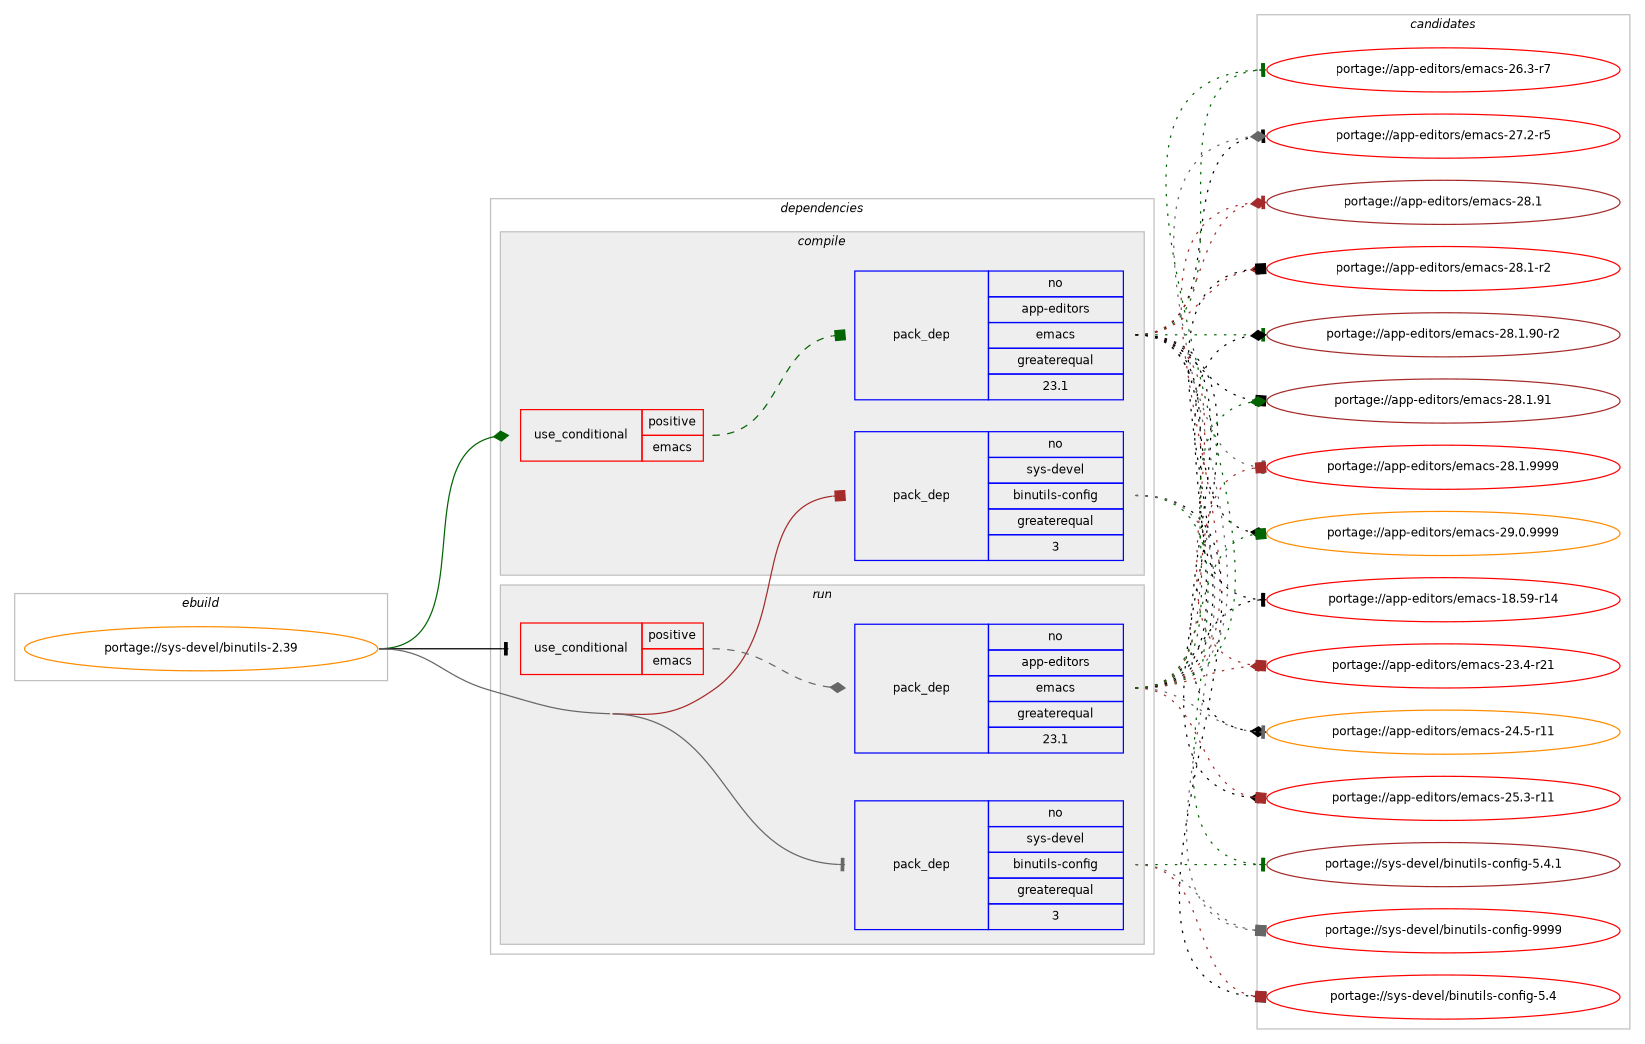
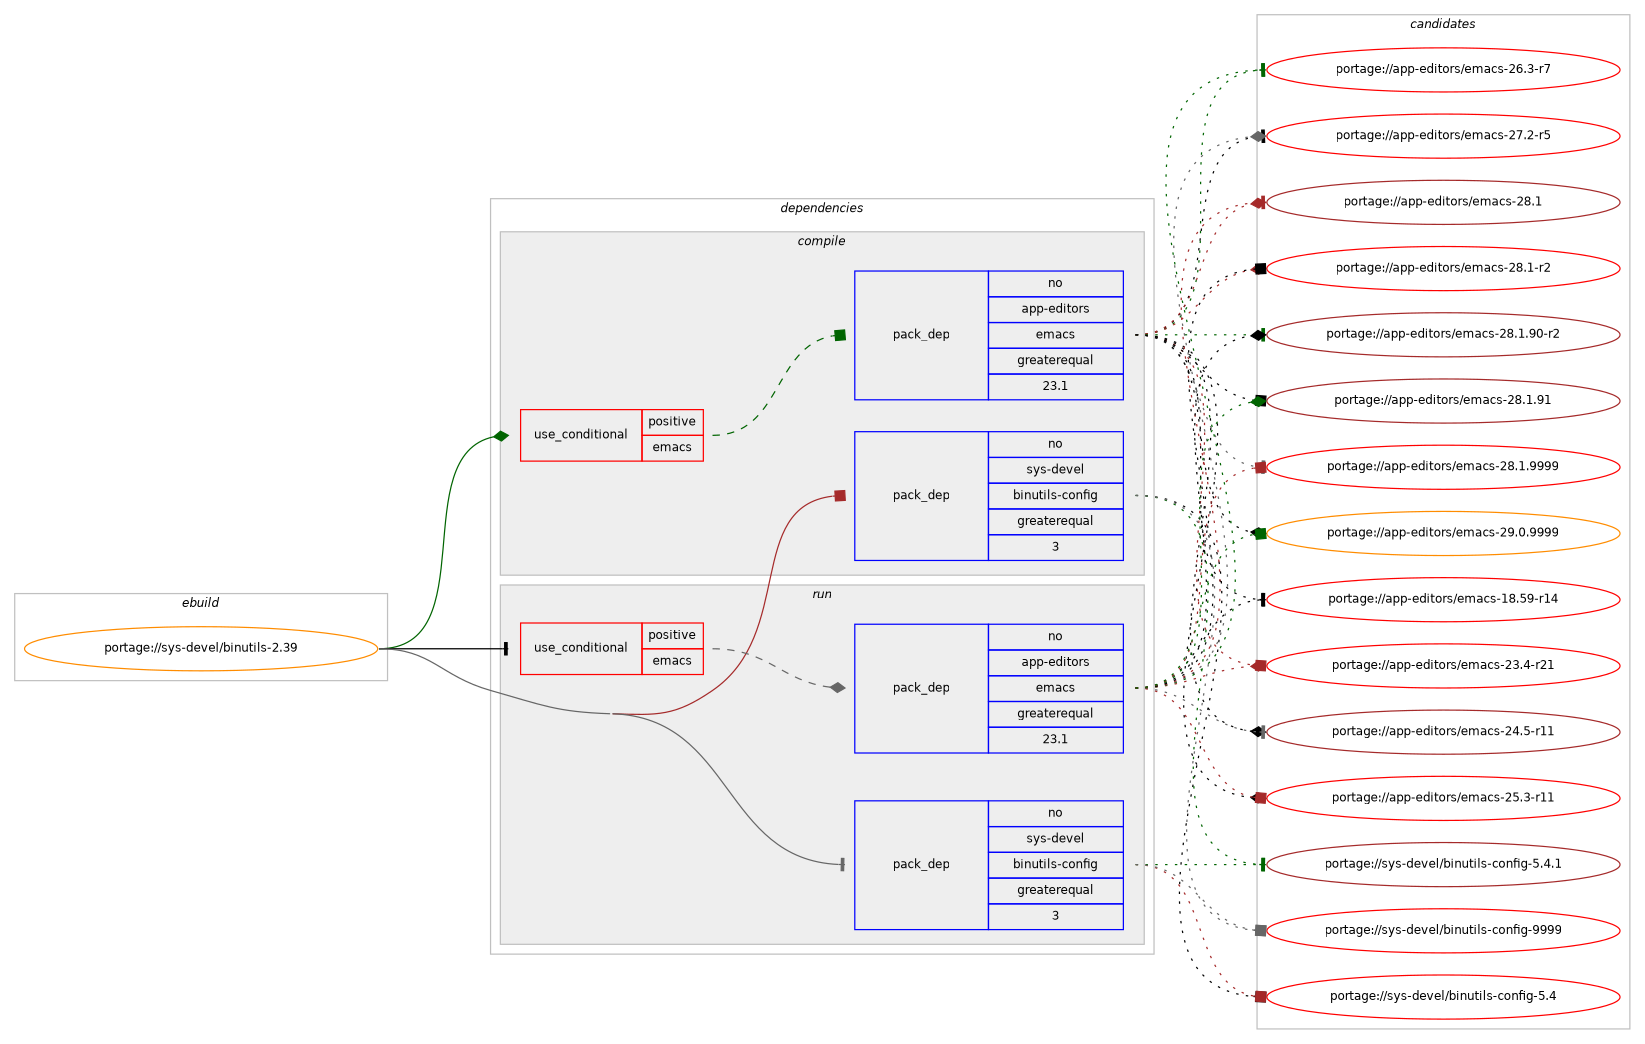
(1443, 732) -> (1443, 732)
